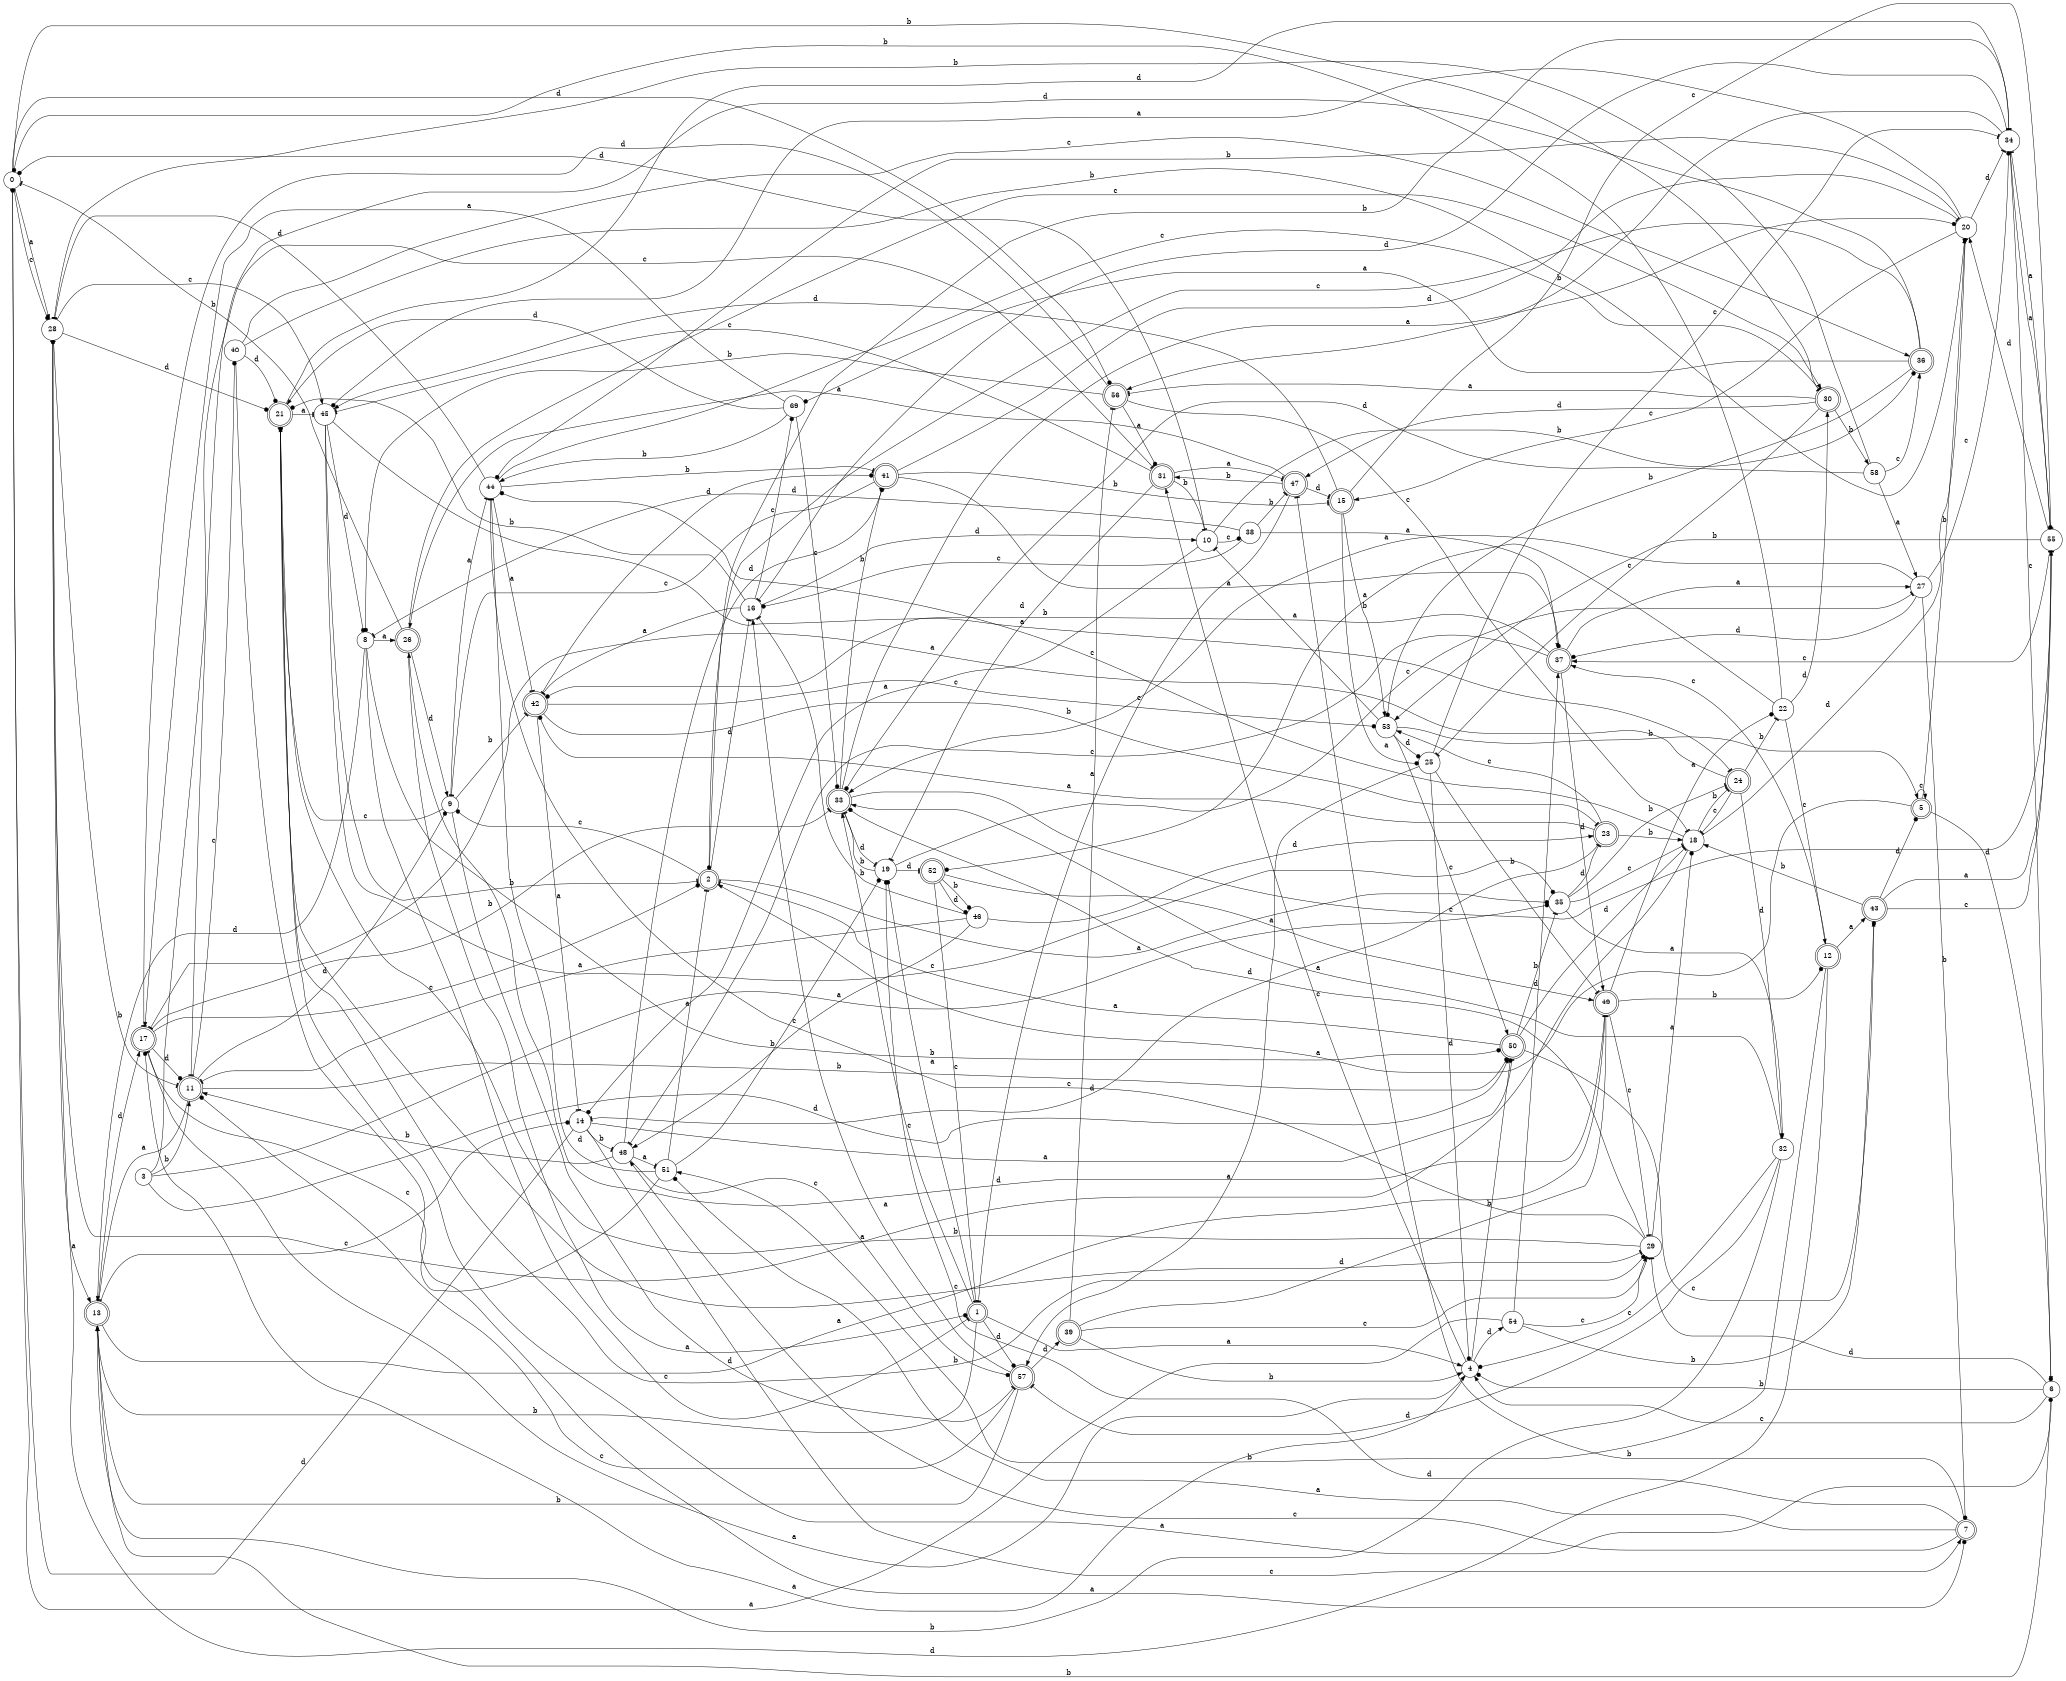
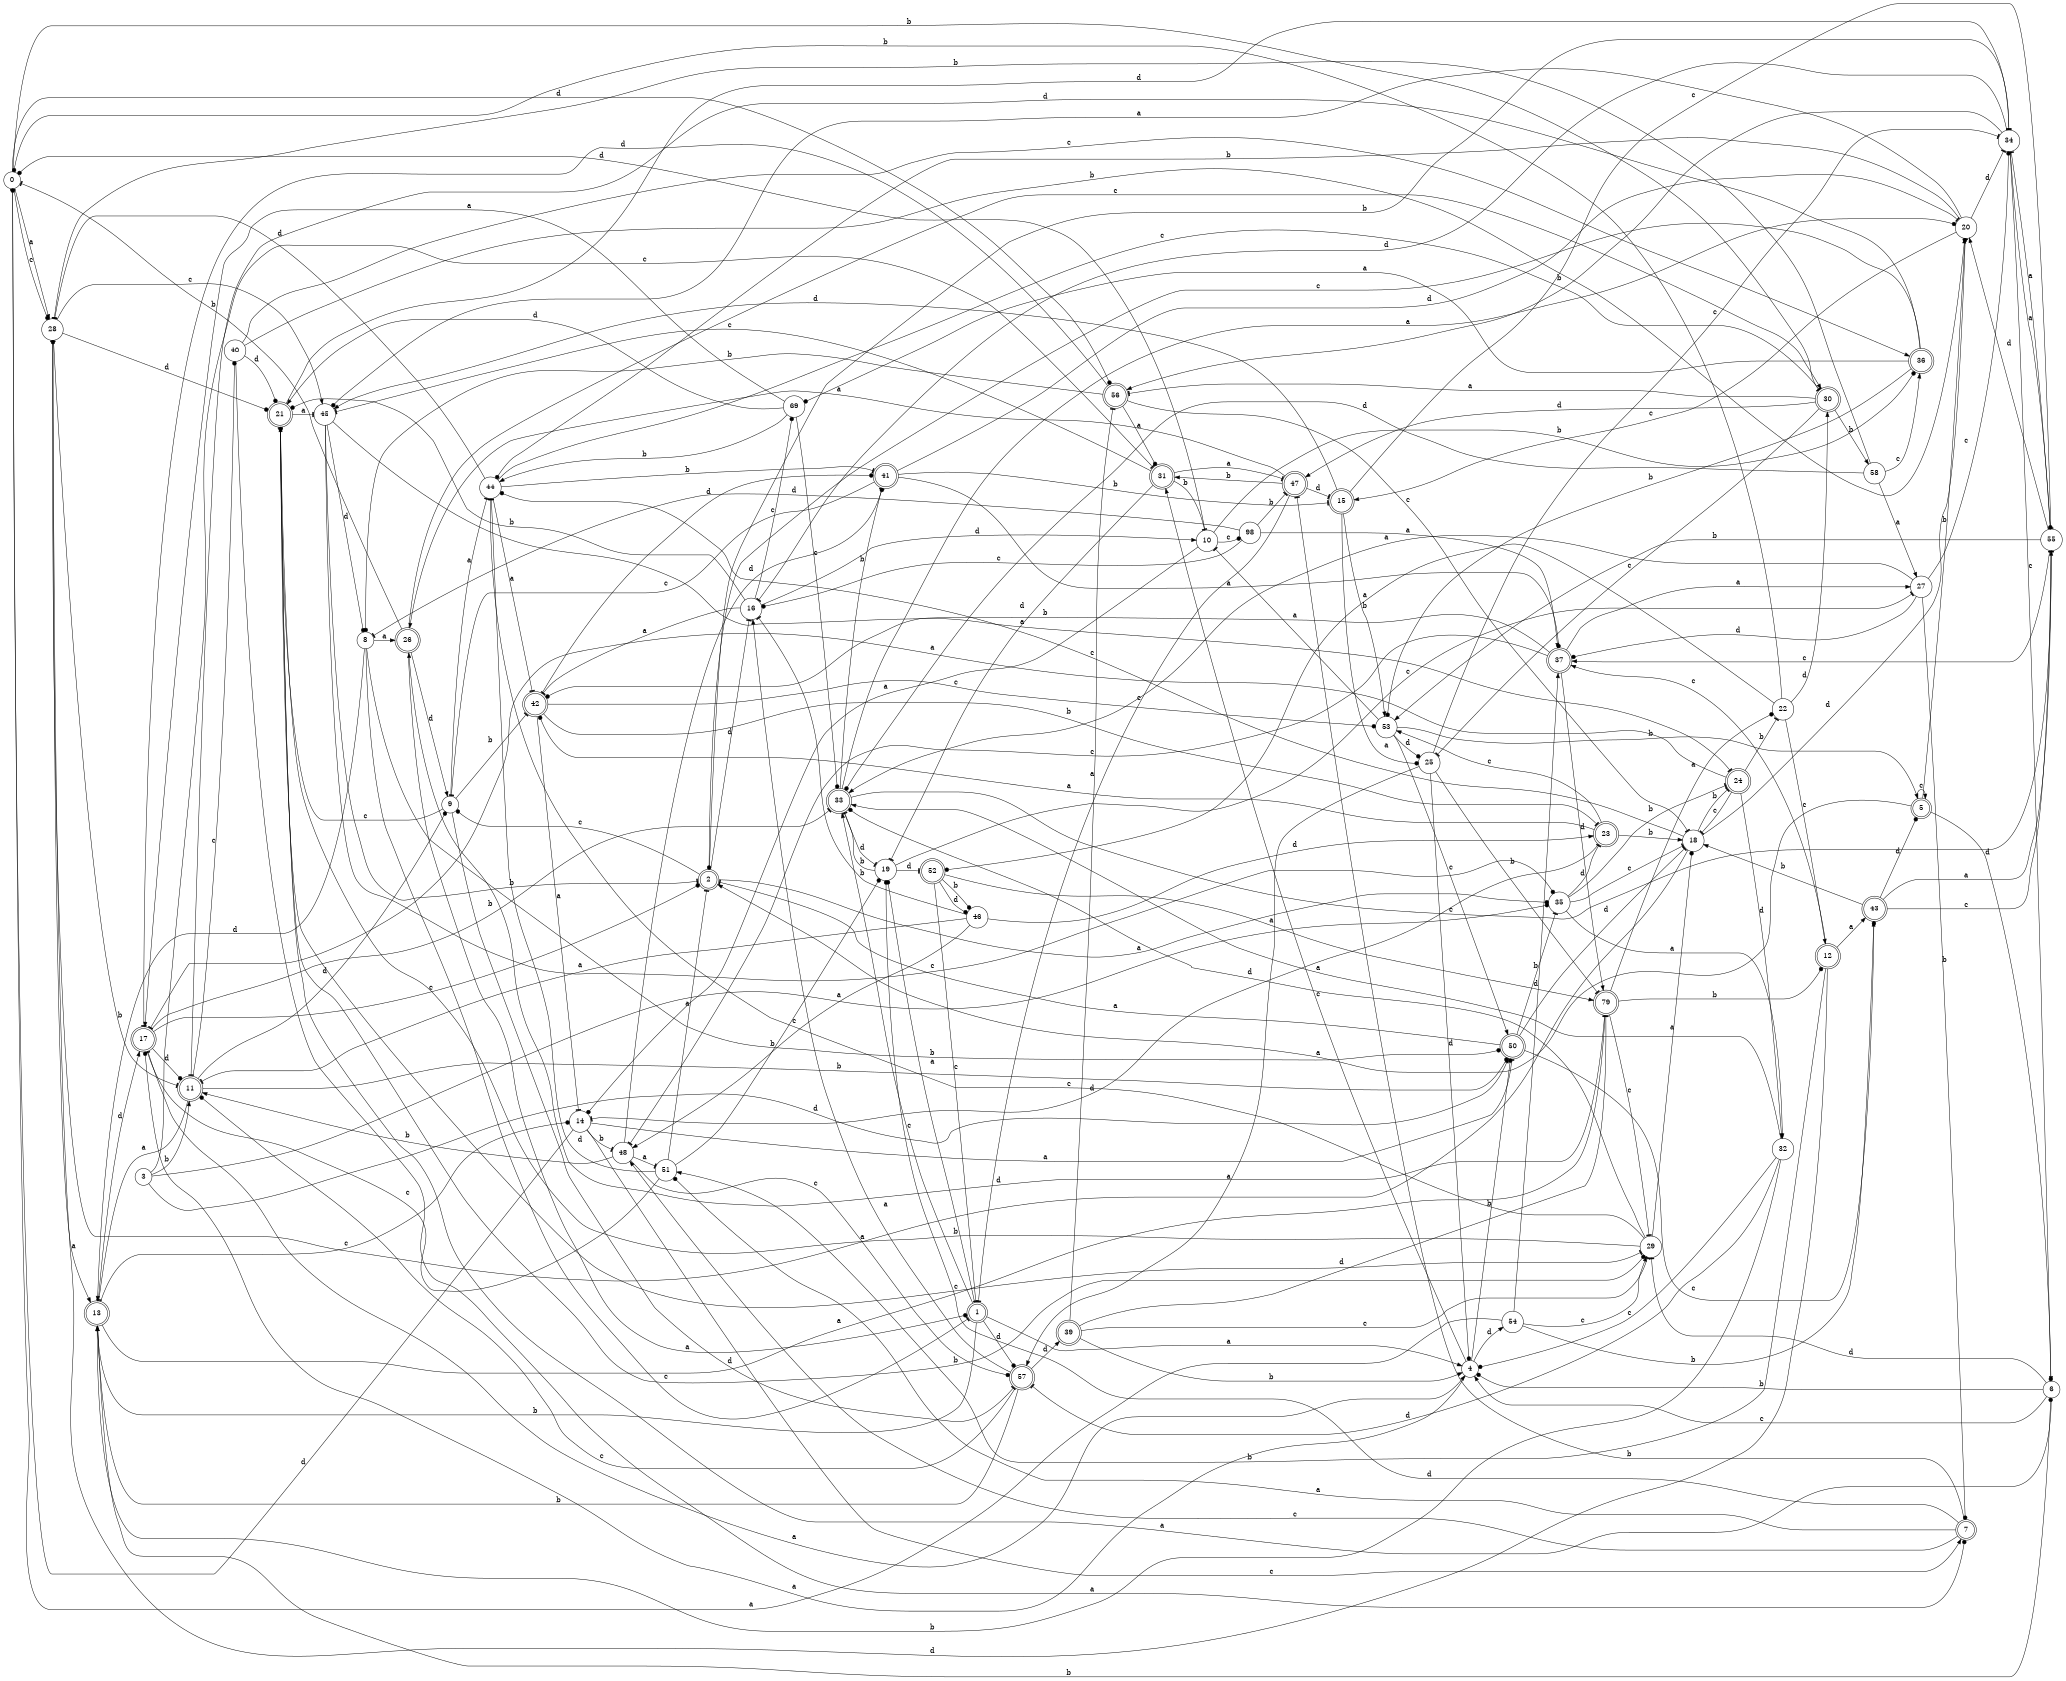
(1250, 533) -> (1250, 533)
(1606, 1003) -> (1606, 1003)
